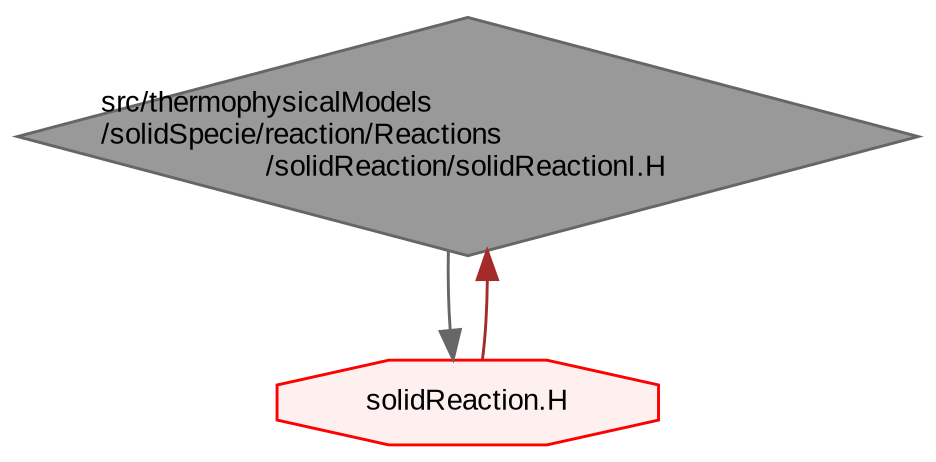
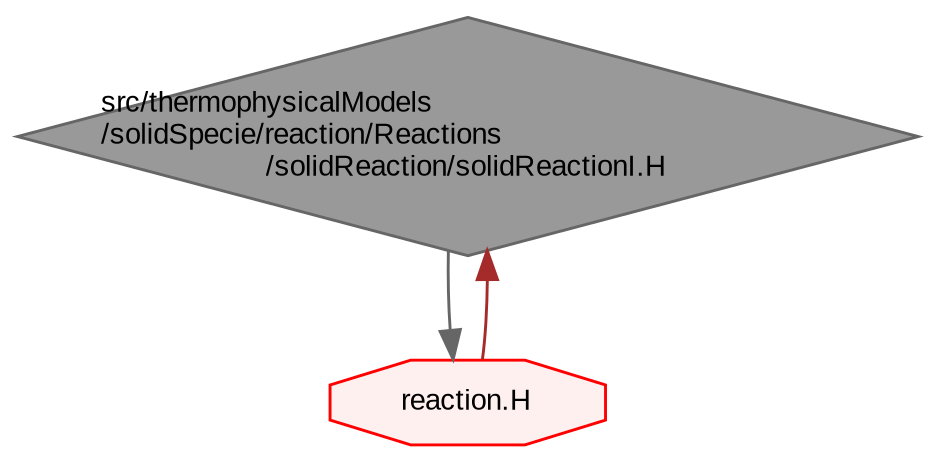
(468, 403) -> (468, 403)
